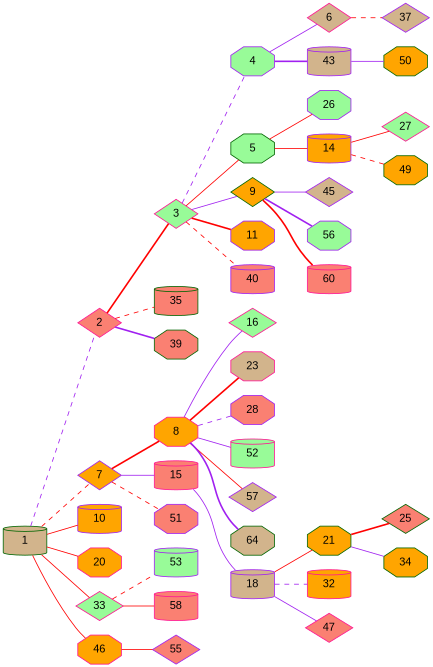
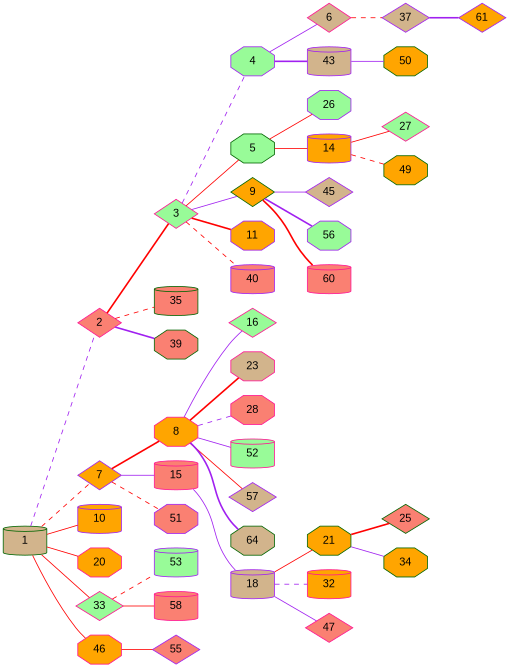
none -> (482, 18)
(253, 410) -> (253, 410)
